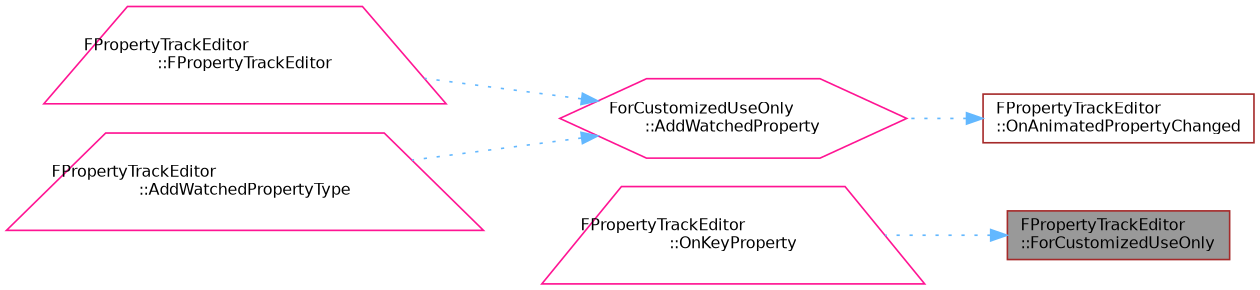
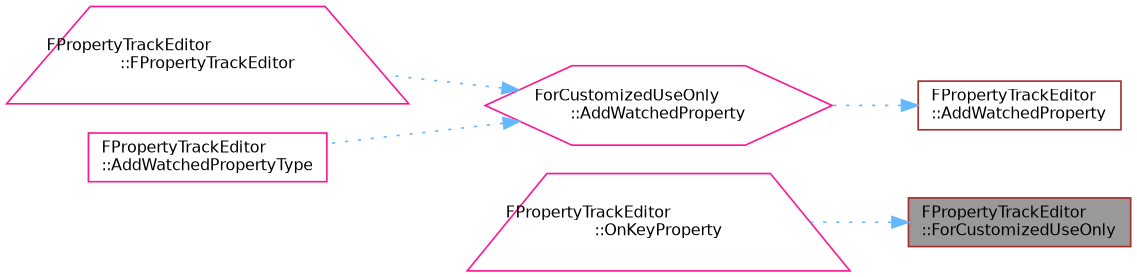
(1119, 118) -> (1020, 105)
(245, 182) -> (208, 157)
